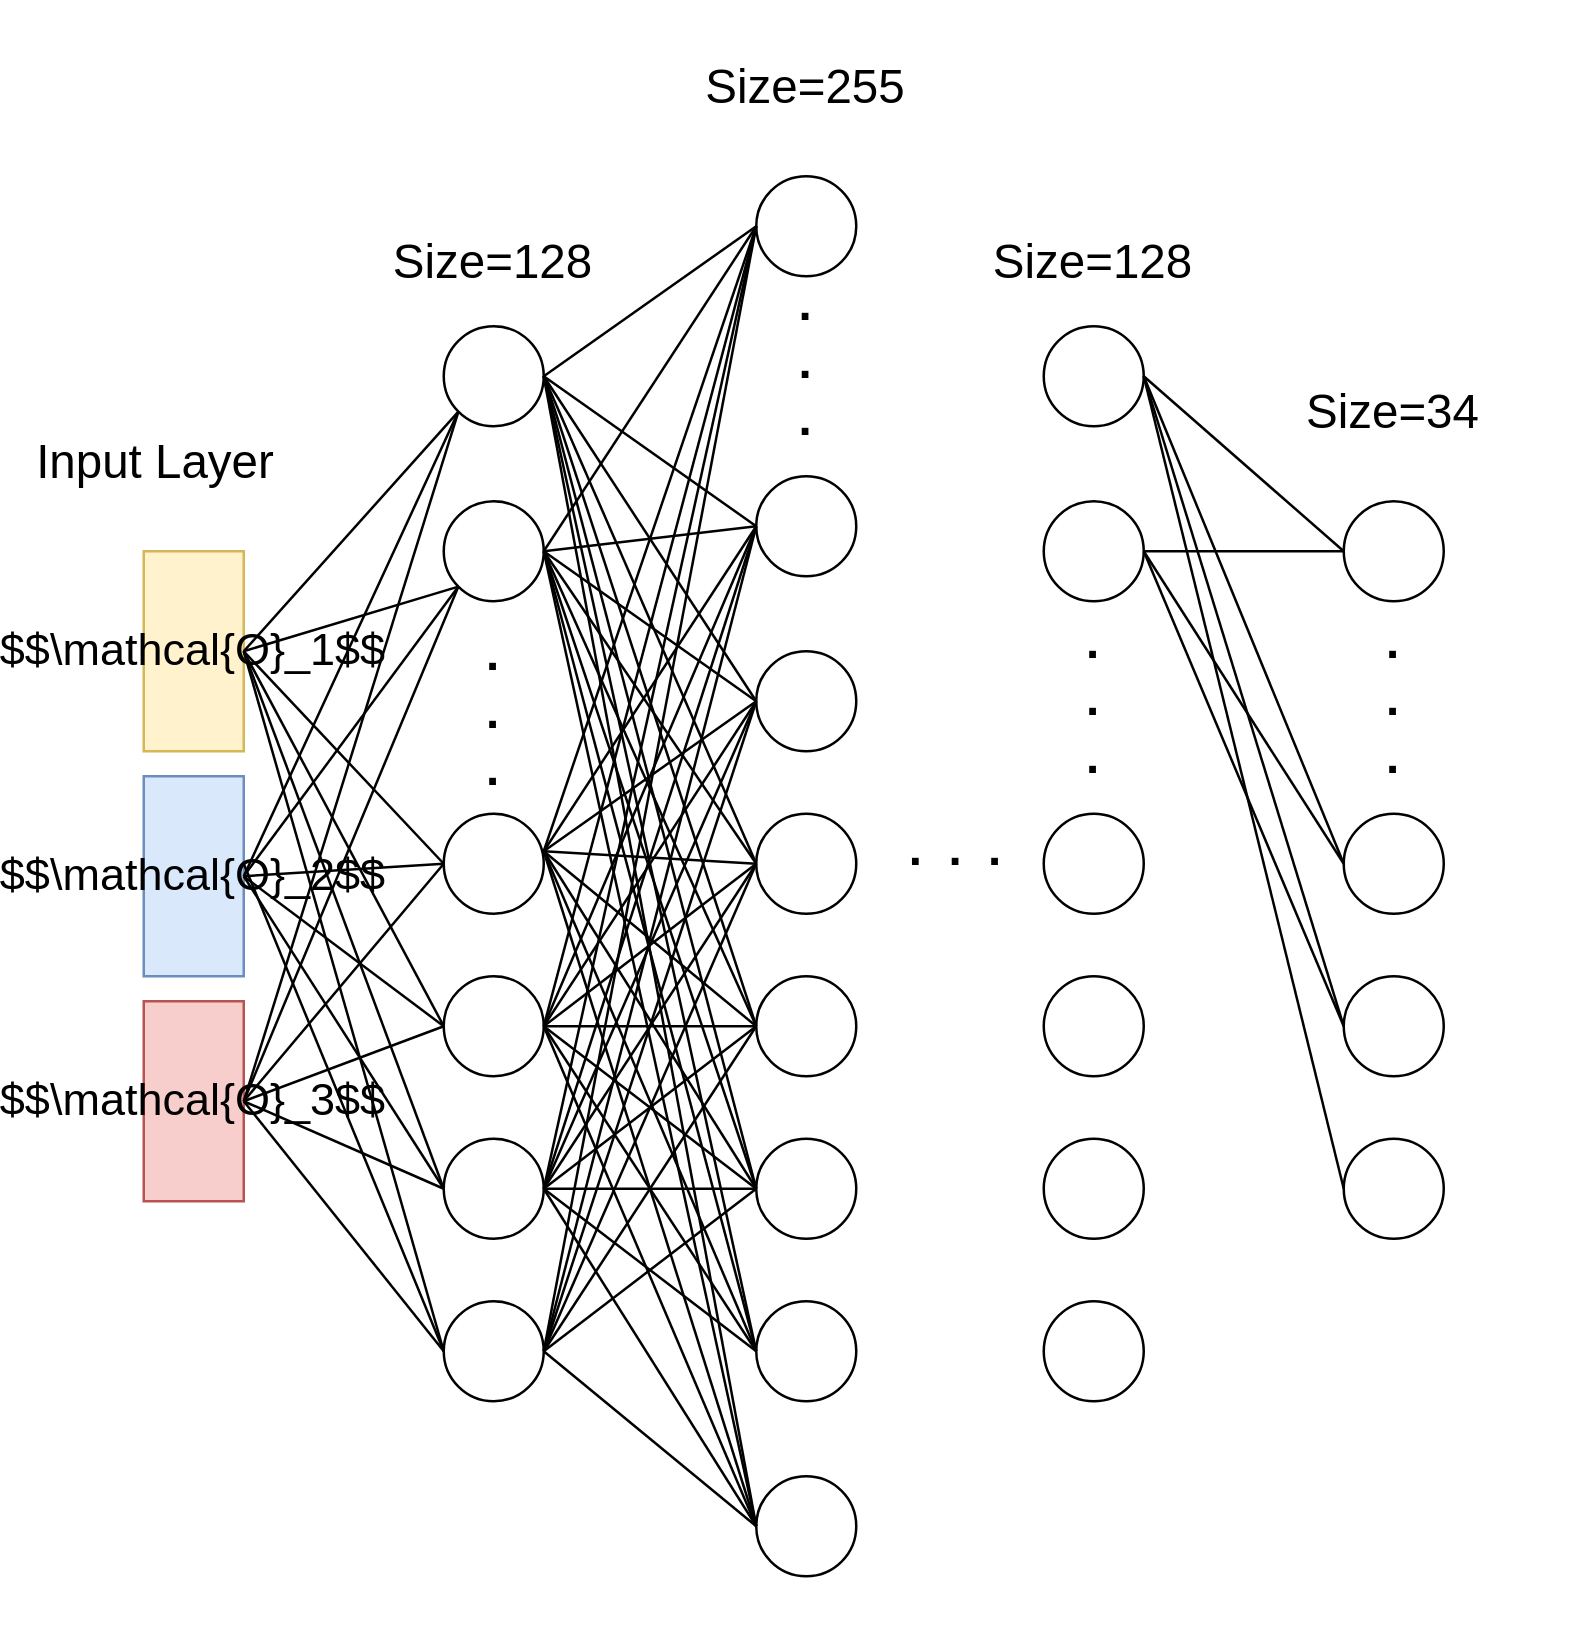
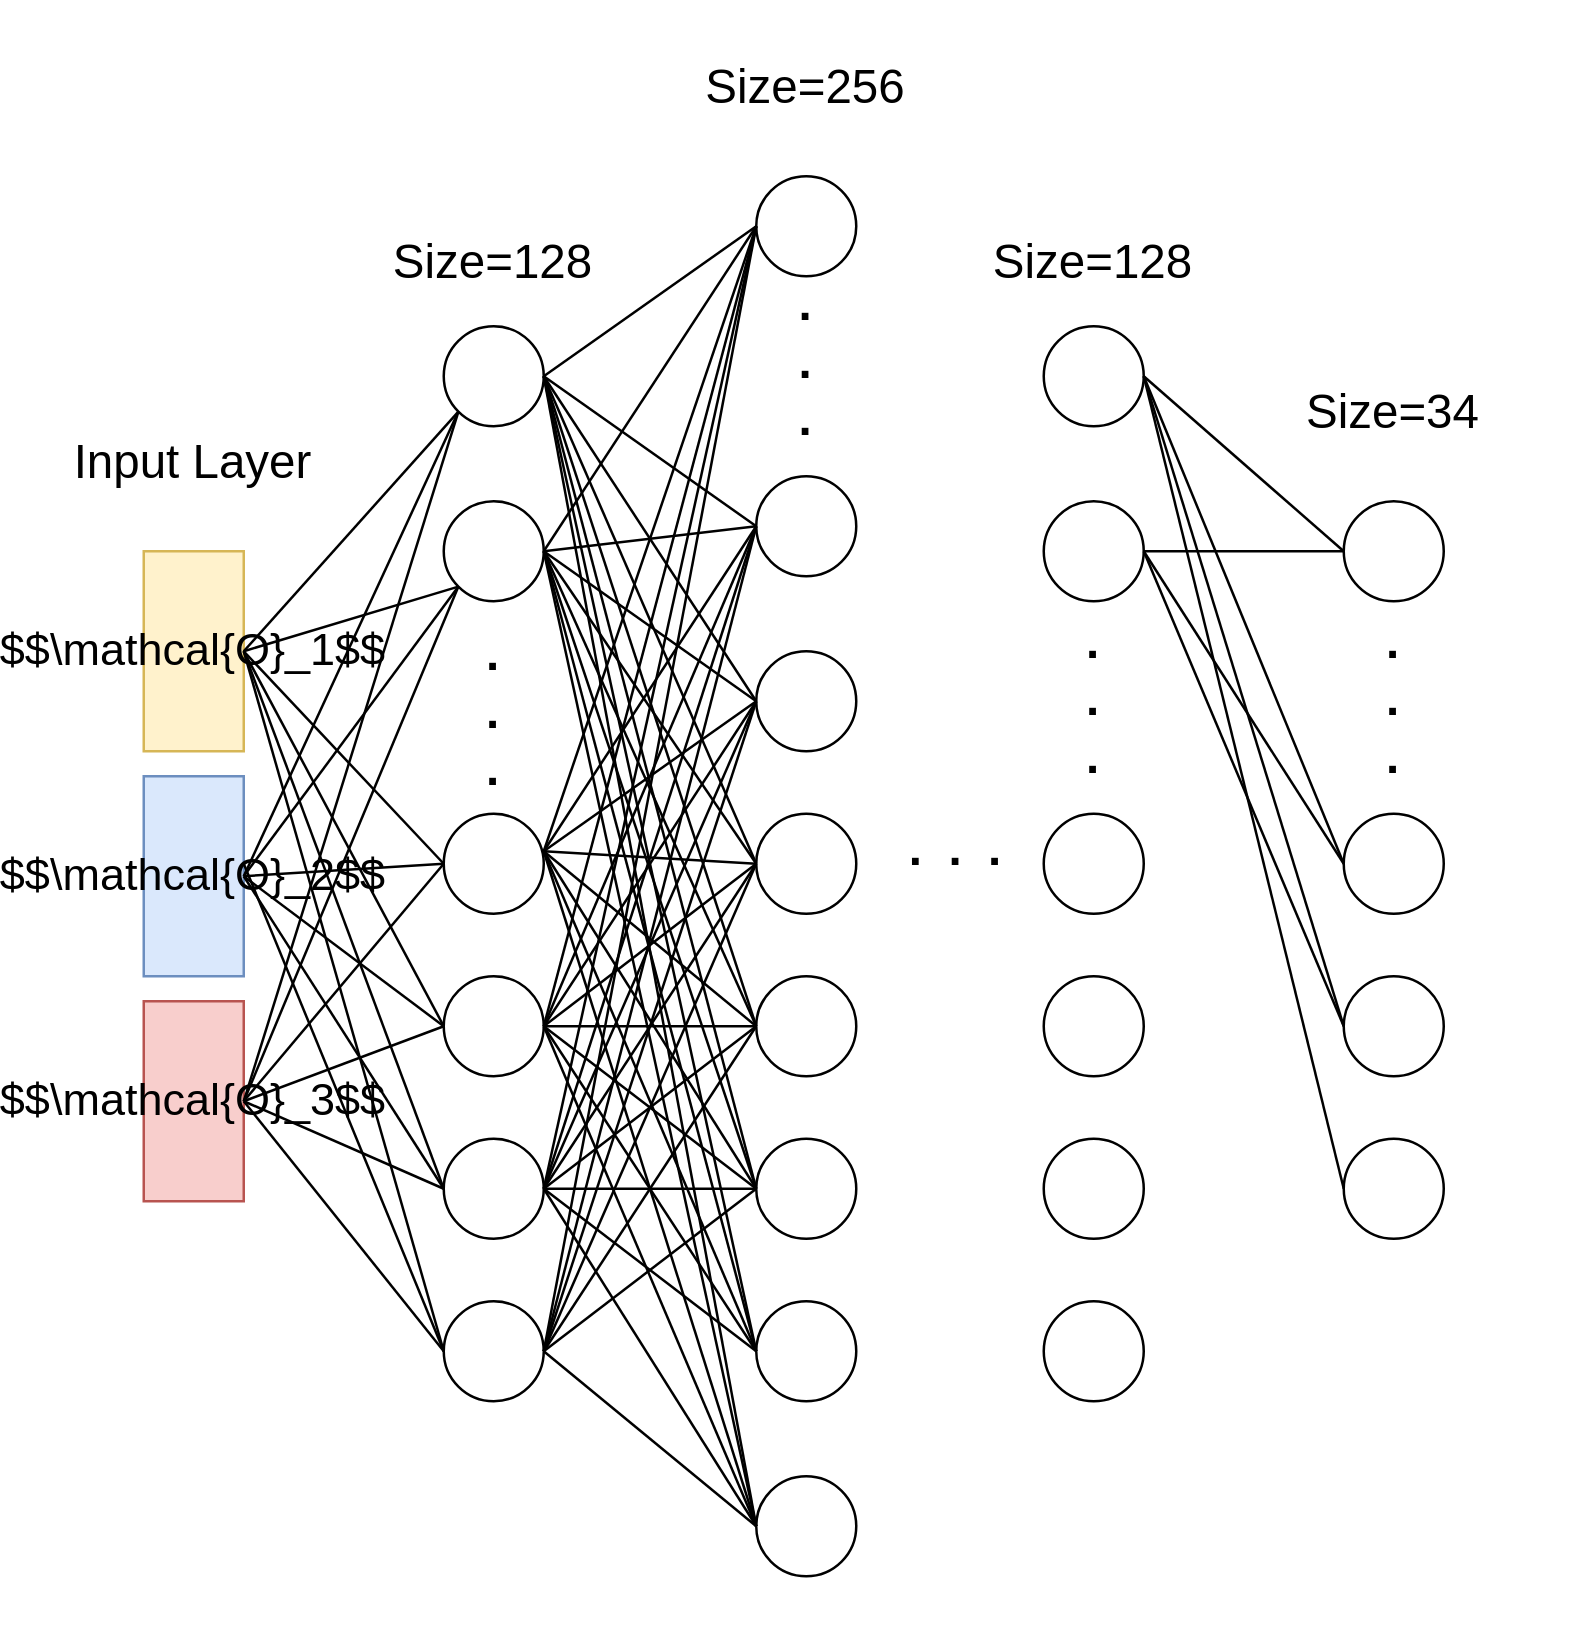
(806, 89) -> (806, 89)
(156, 464) -> (194, 464)
